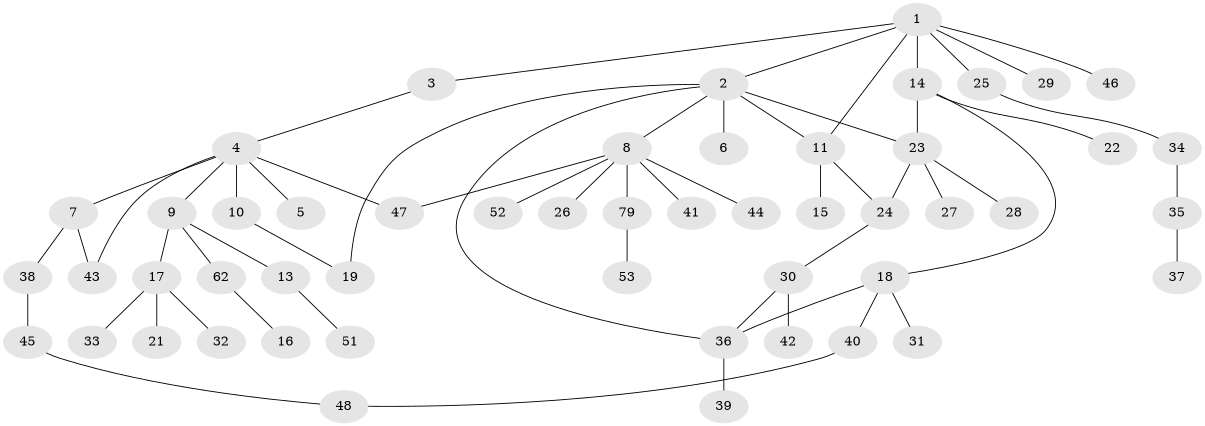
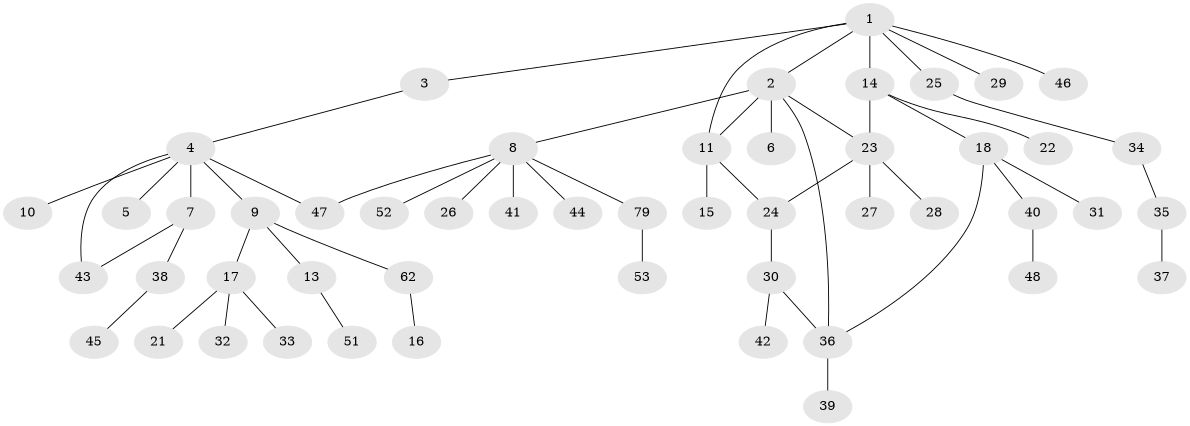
(350, 278) -> none
(181, 386) -> none
